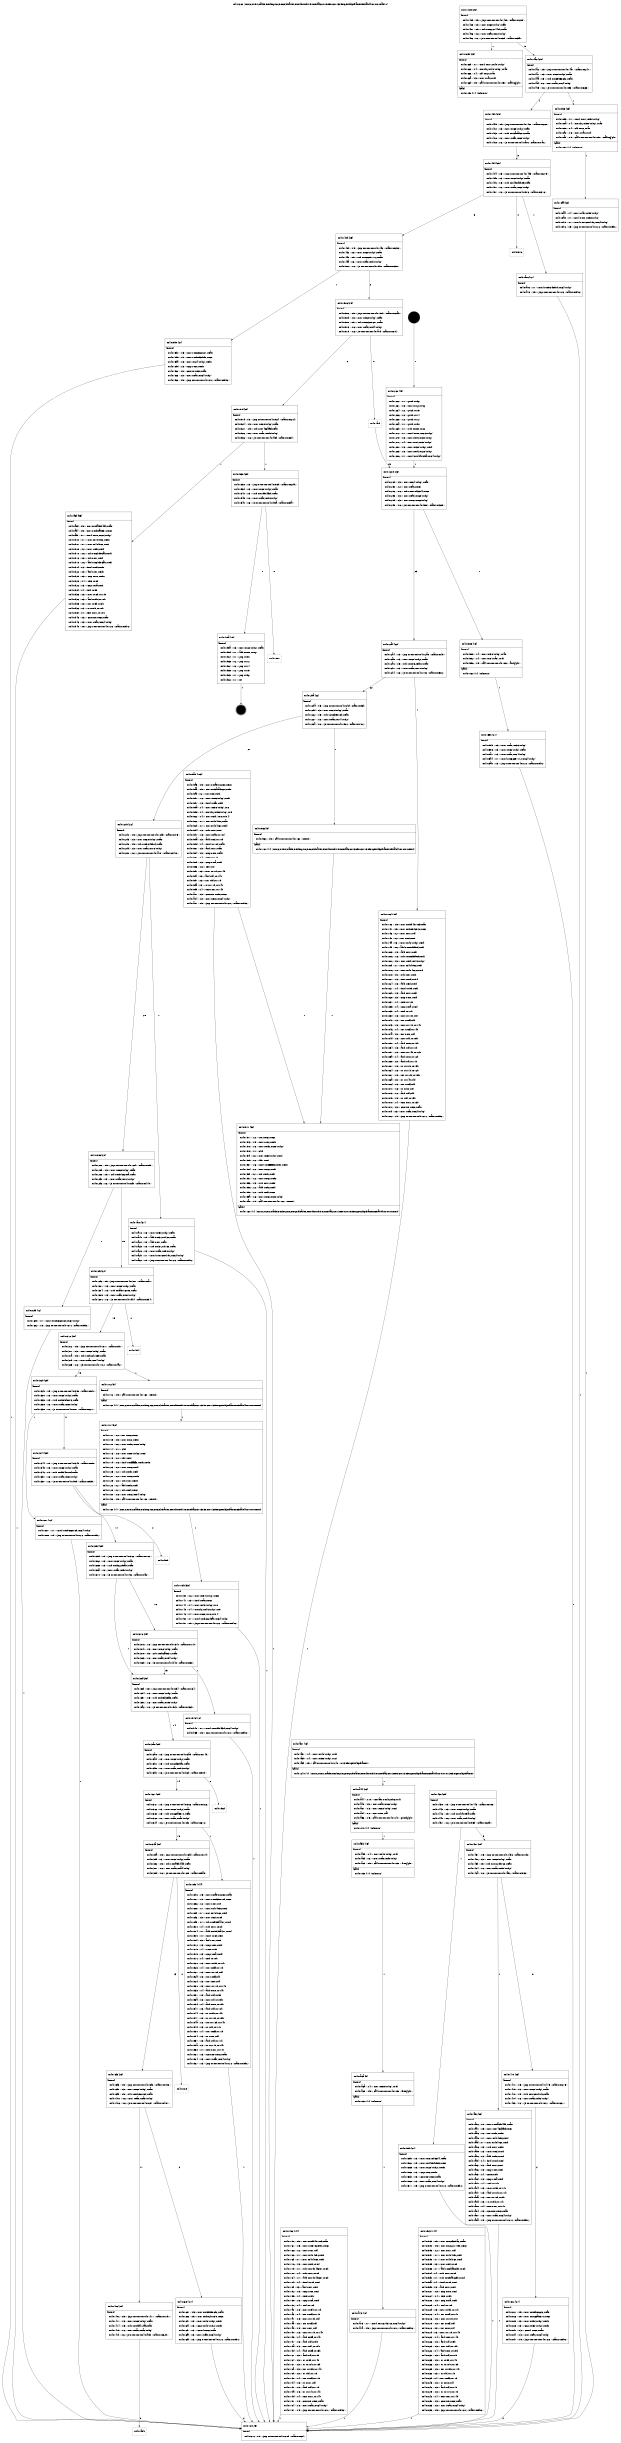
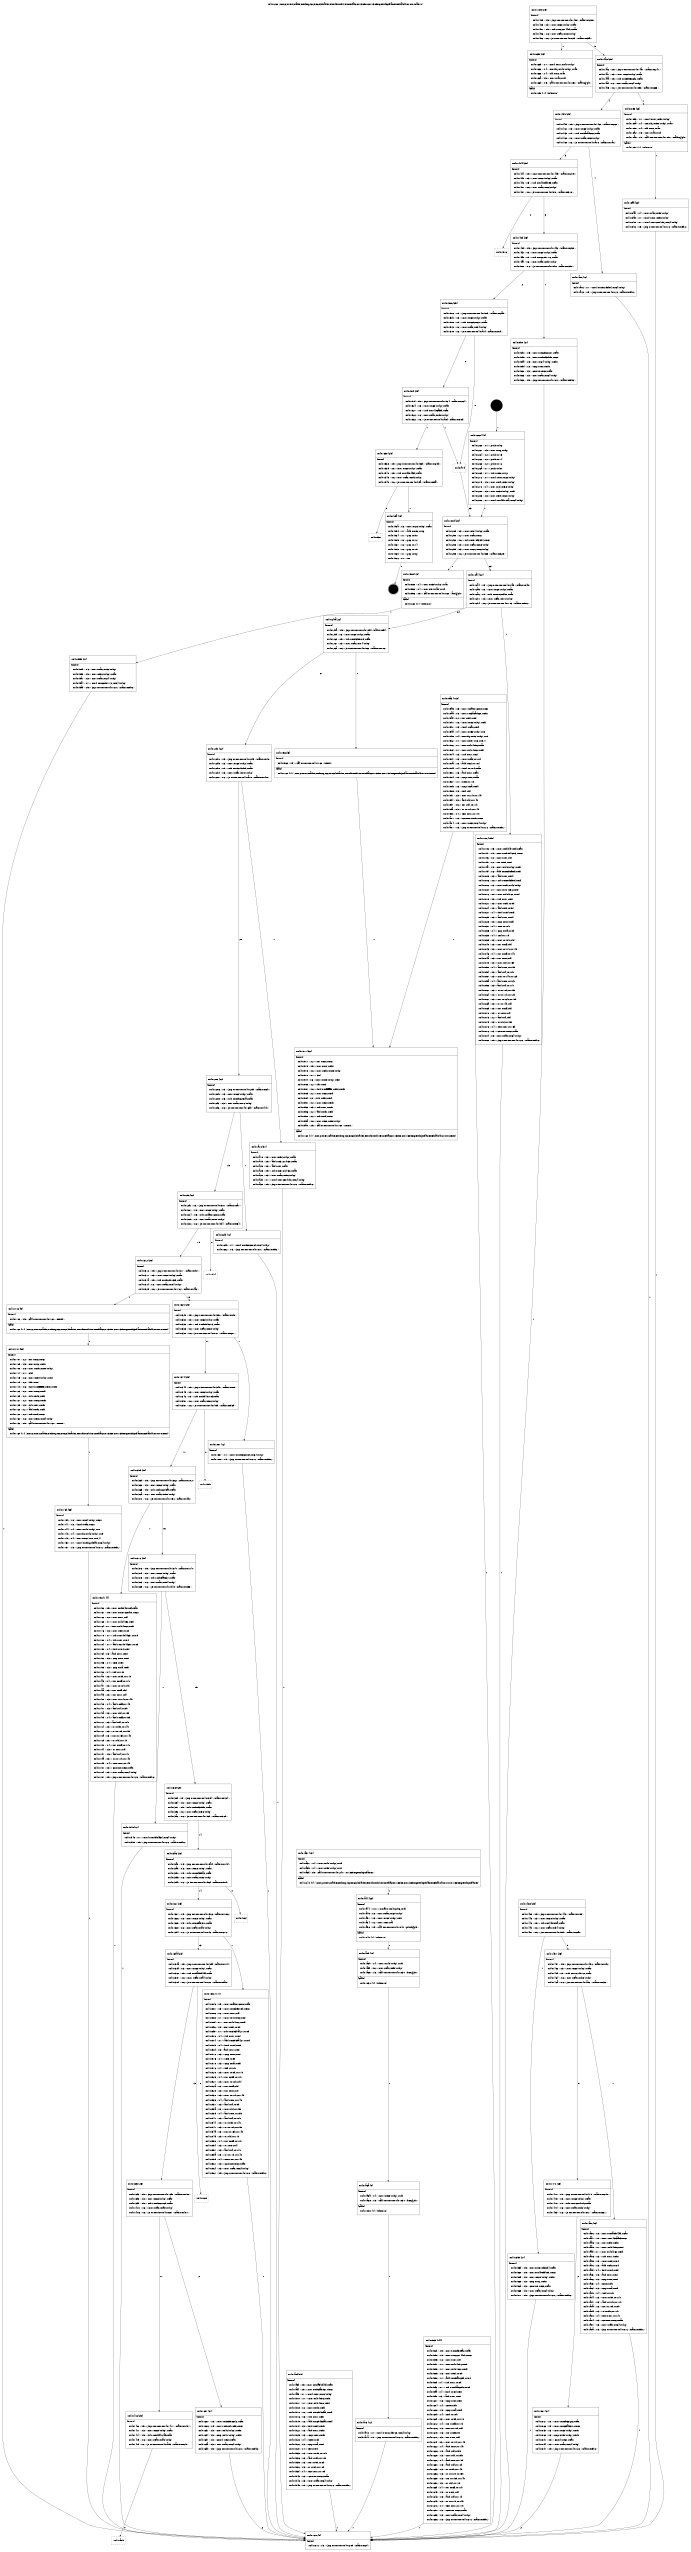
(534, 234) -> (595, 209)
(189, 491) -> (450, 443)
(116, 1628) -> (130, 1546)
